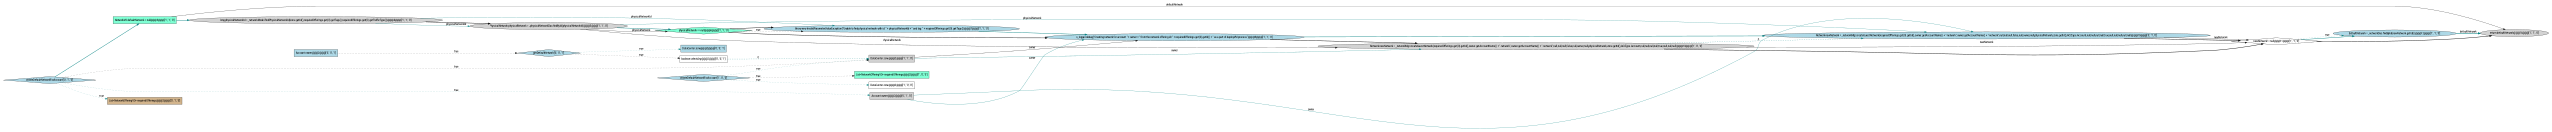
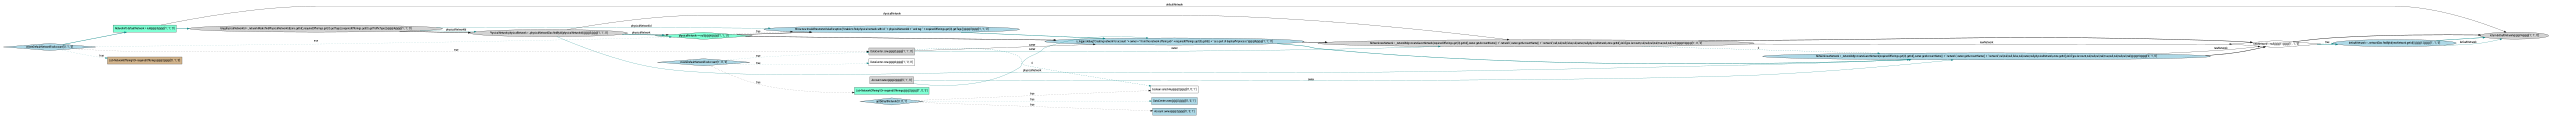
(426, 53) -> (1033, 107)
(797, 59) -> (1029, 66)
(465, 92) -> (380, 43)
